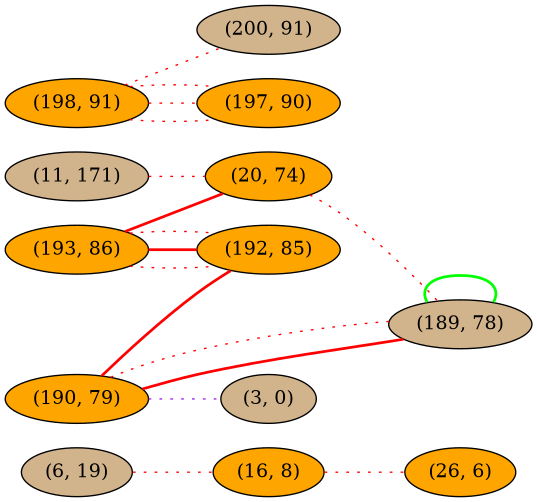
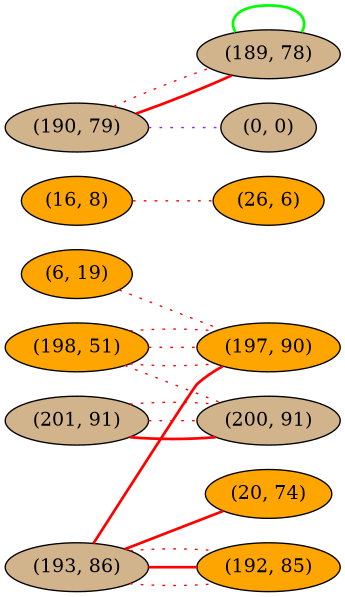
(77, 103) -> (77, 347)
(77, 176) -> none
(378, 243) -> none
(77, 250) -> (77, 567)
(164, 320) -> none
(77, 399) -> (77, 128)
(269, 399) -> (269, 128)
none -> (77, 421)
none -> (153, 450)
(77, 472) -> (77, 274)
(173, 472) -> (170, 310)
